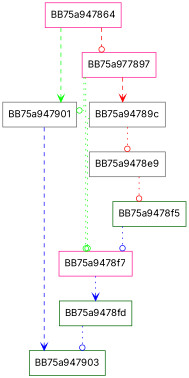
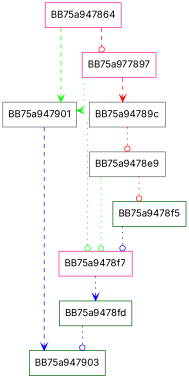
(84, 94) -> (84, 94)
(86, 162) -> (101, 211)
